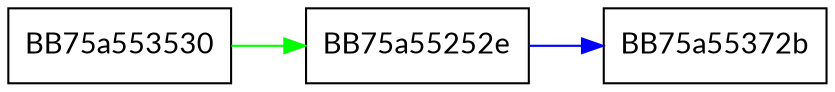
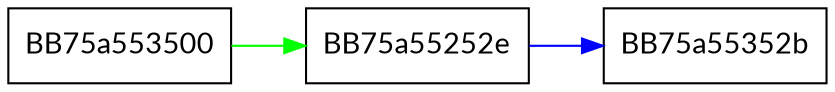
(120, 46) -> (120, 46)
(715, 46) -> (715, 46)
